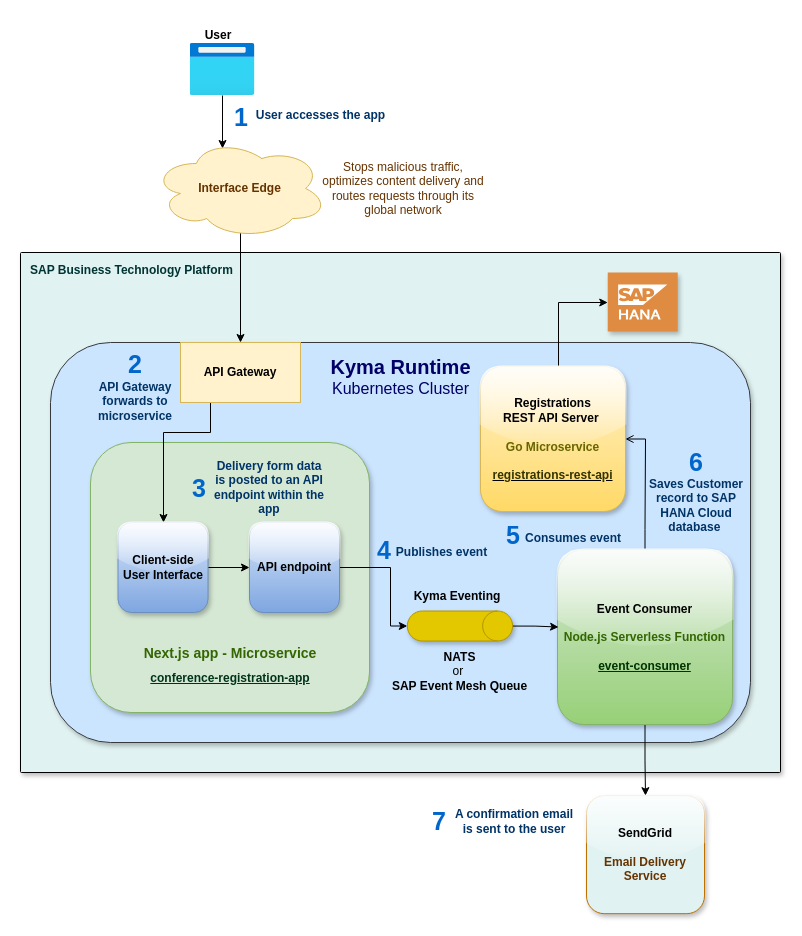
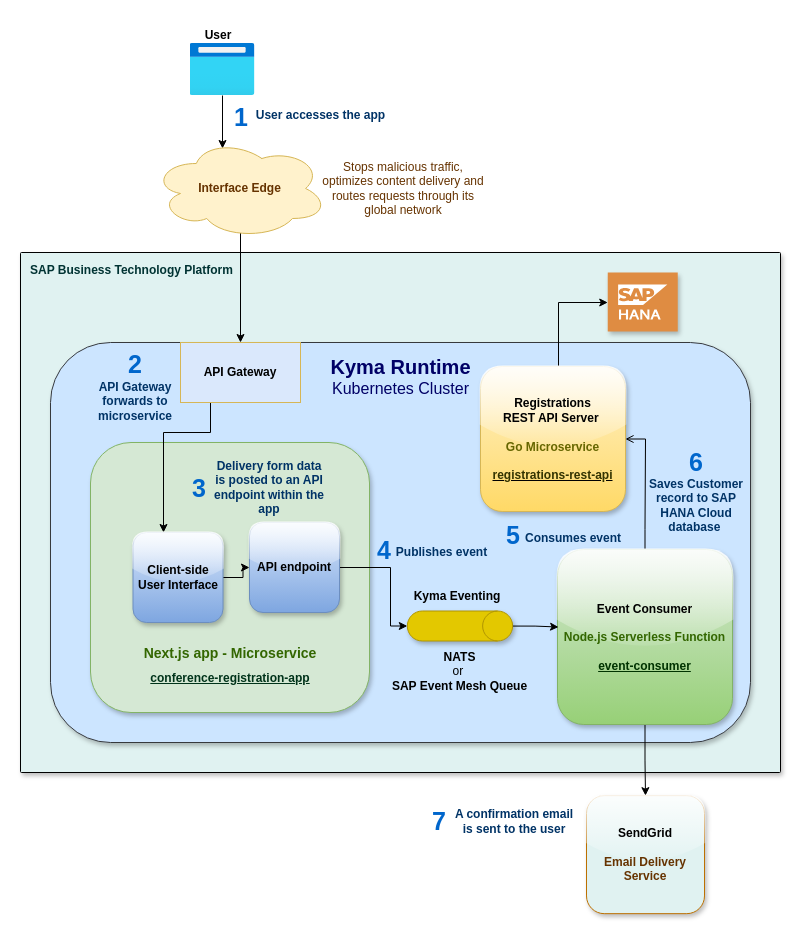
(241, 373) -> (241, 373)
(163, 568) -> (178, 578)
